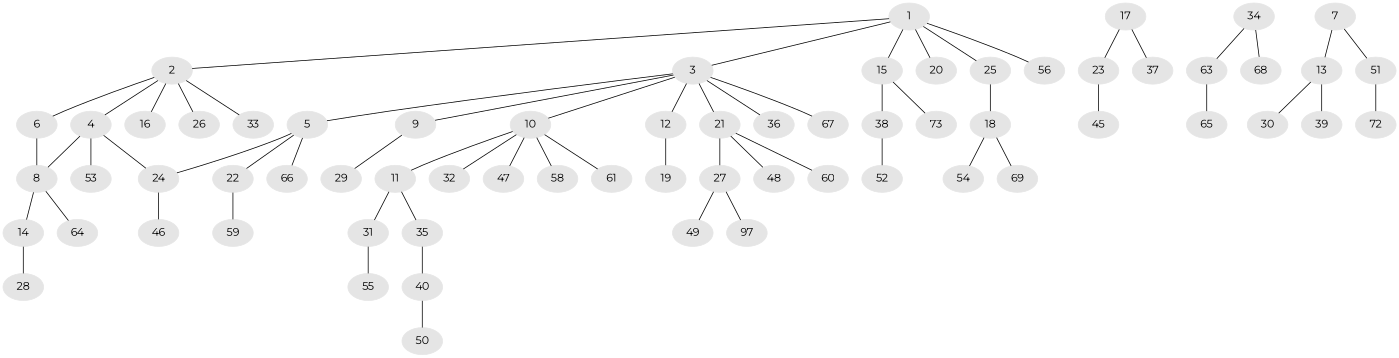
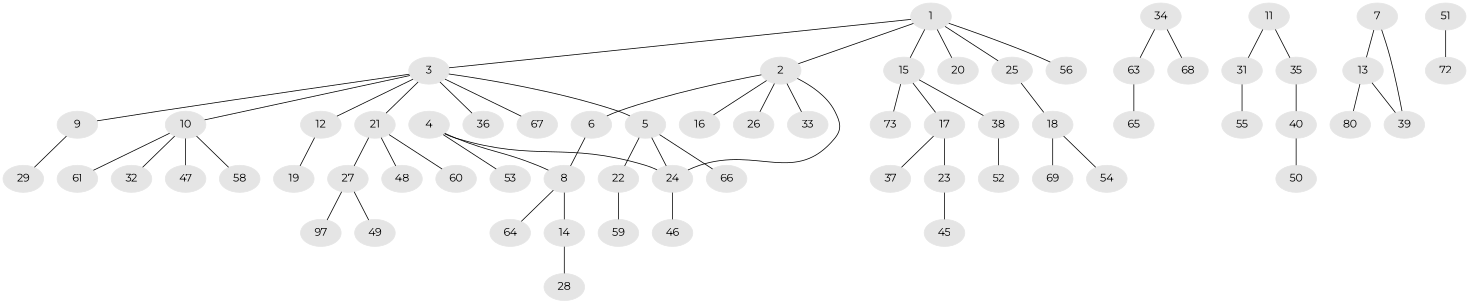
(1356, 44) -> (1393, 70)
(131, 98) -> (804, 160)
none -> (924, 98)
(1268, 125) -> (1350, 125)
(462, 150) -> none
